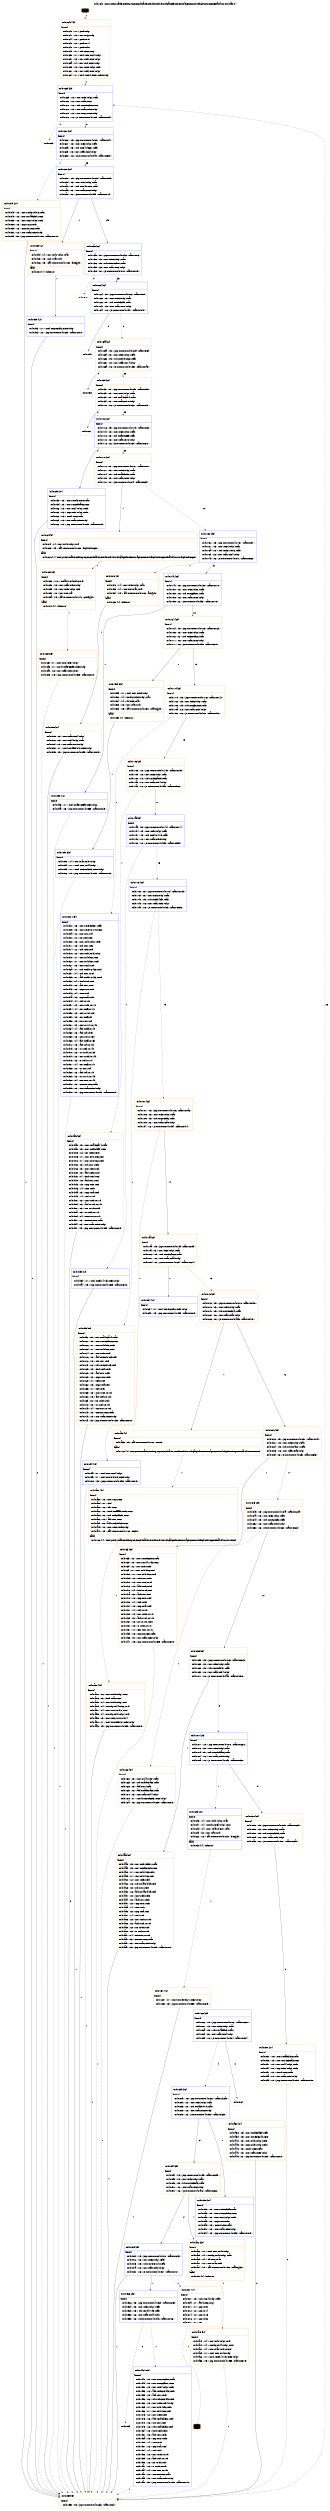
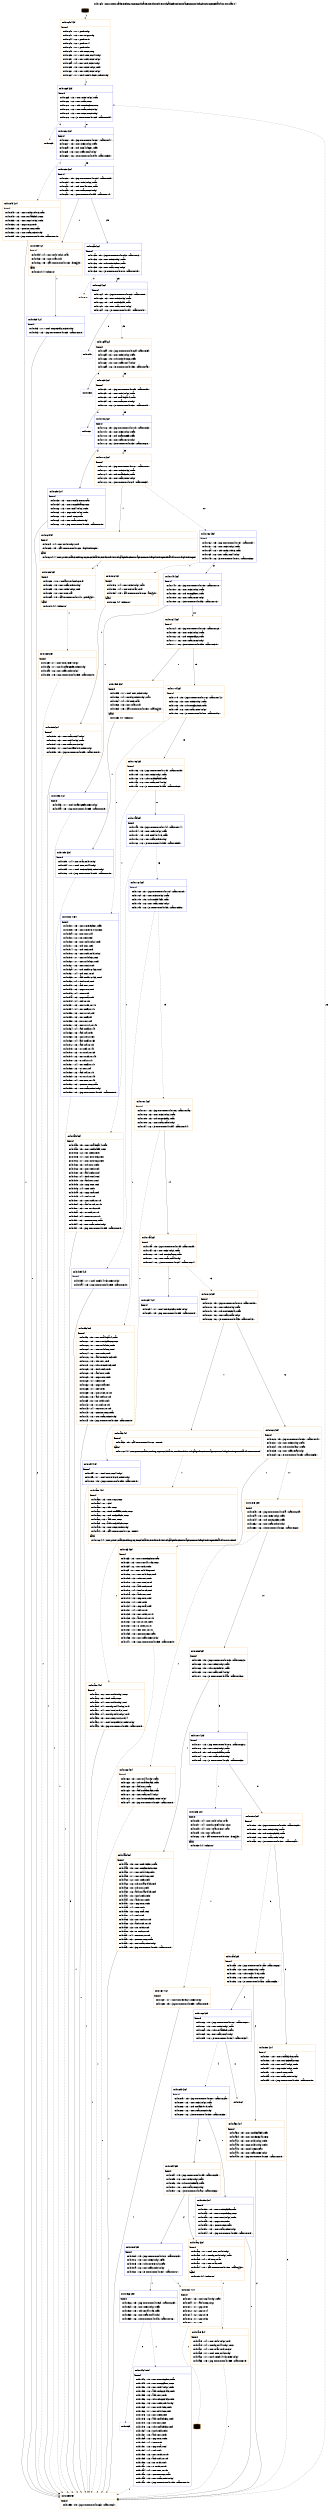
(123, 326) -> (123, 326)
none -> (253, 1969)
(116, 2382) -> (250, 2420)
